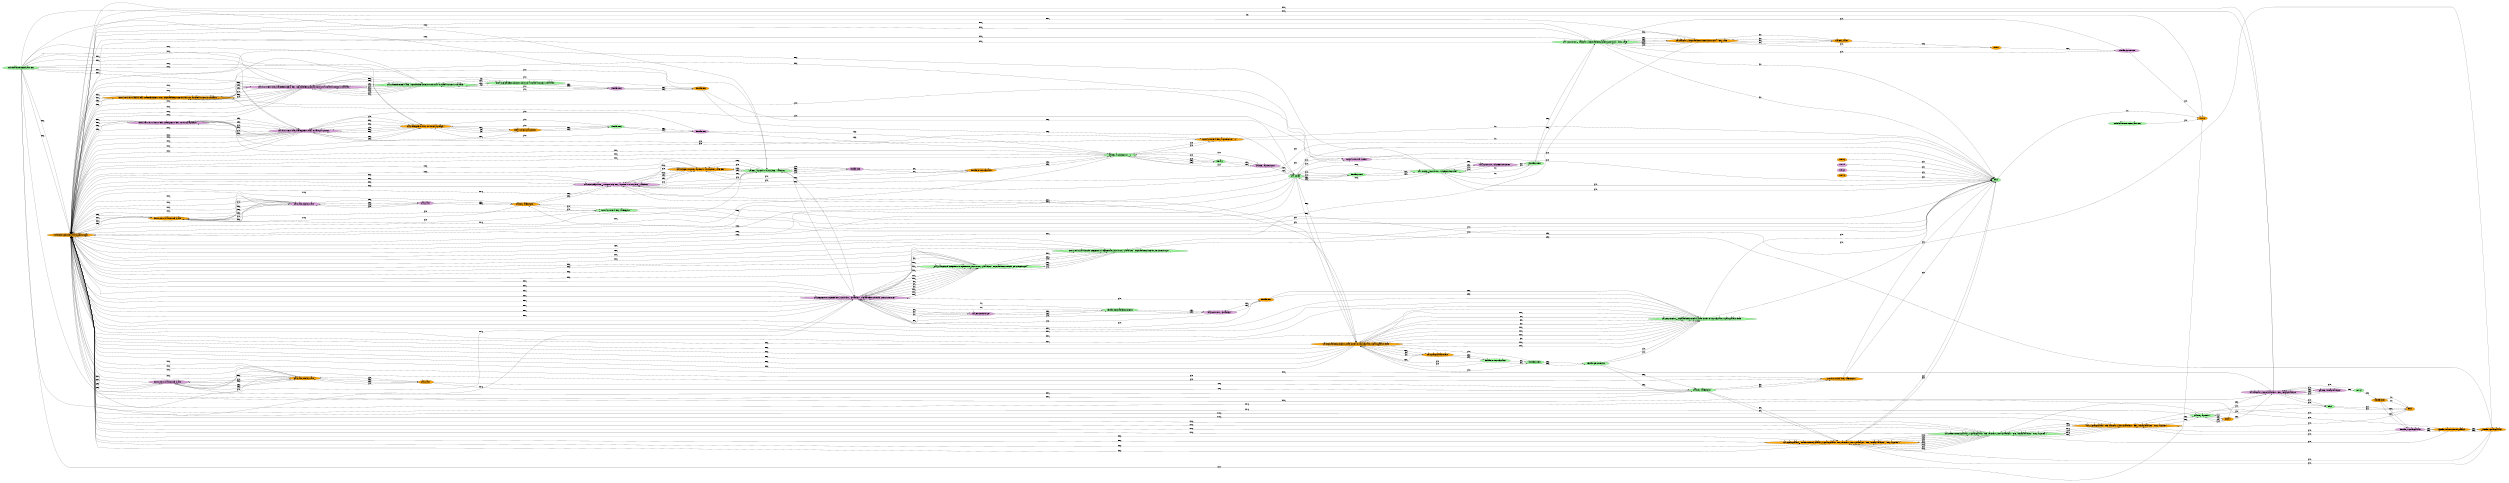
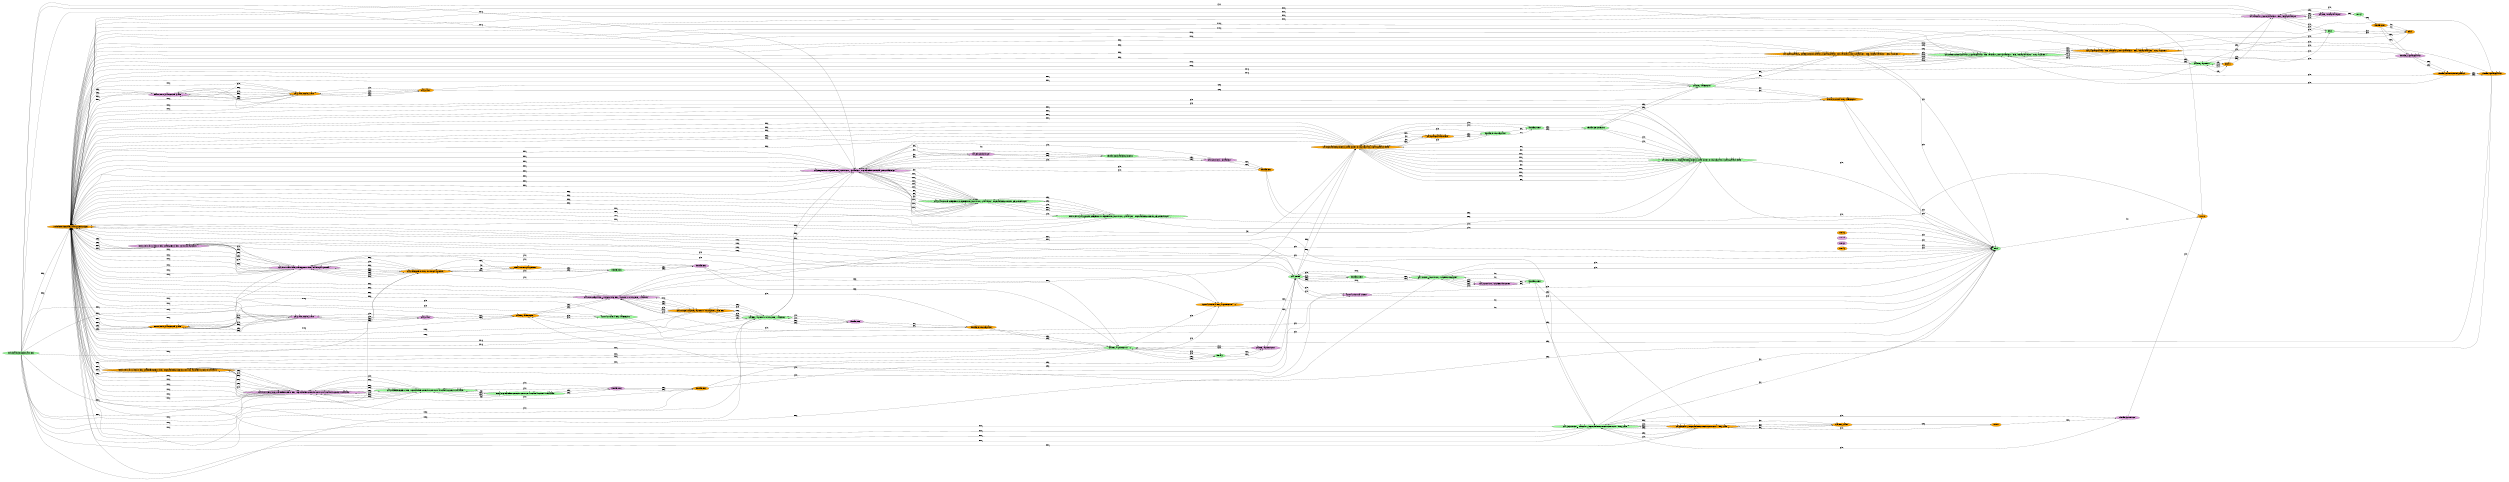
(2127, 124) -> none
